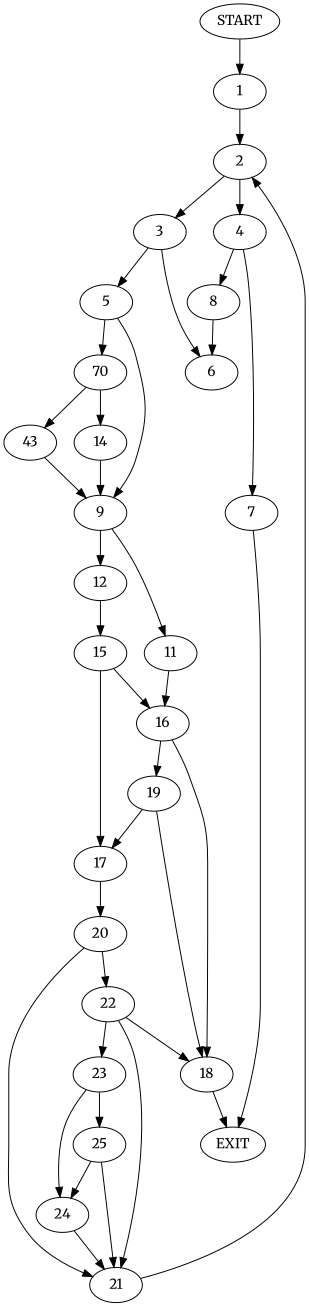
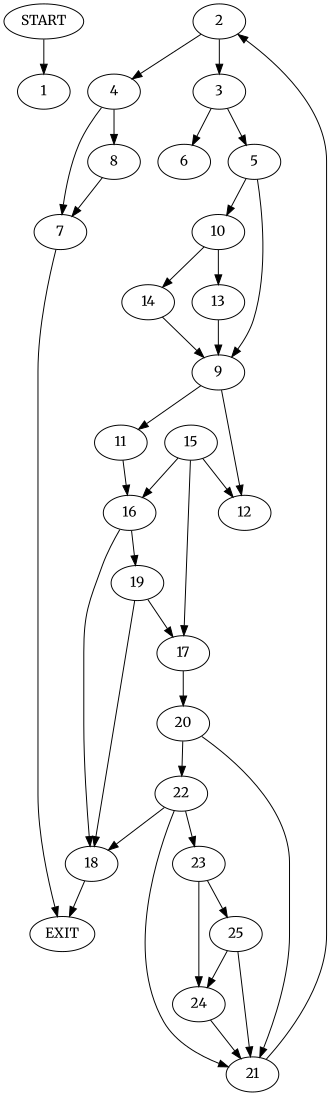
(240, 122) -> none
(213, 333) -> (90, 193)
(100, 372) -> (218, 232)
(30, 443) -> (218, 302)
(100, 613) -> (215, 474)
